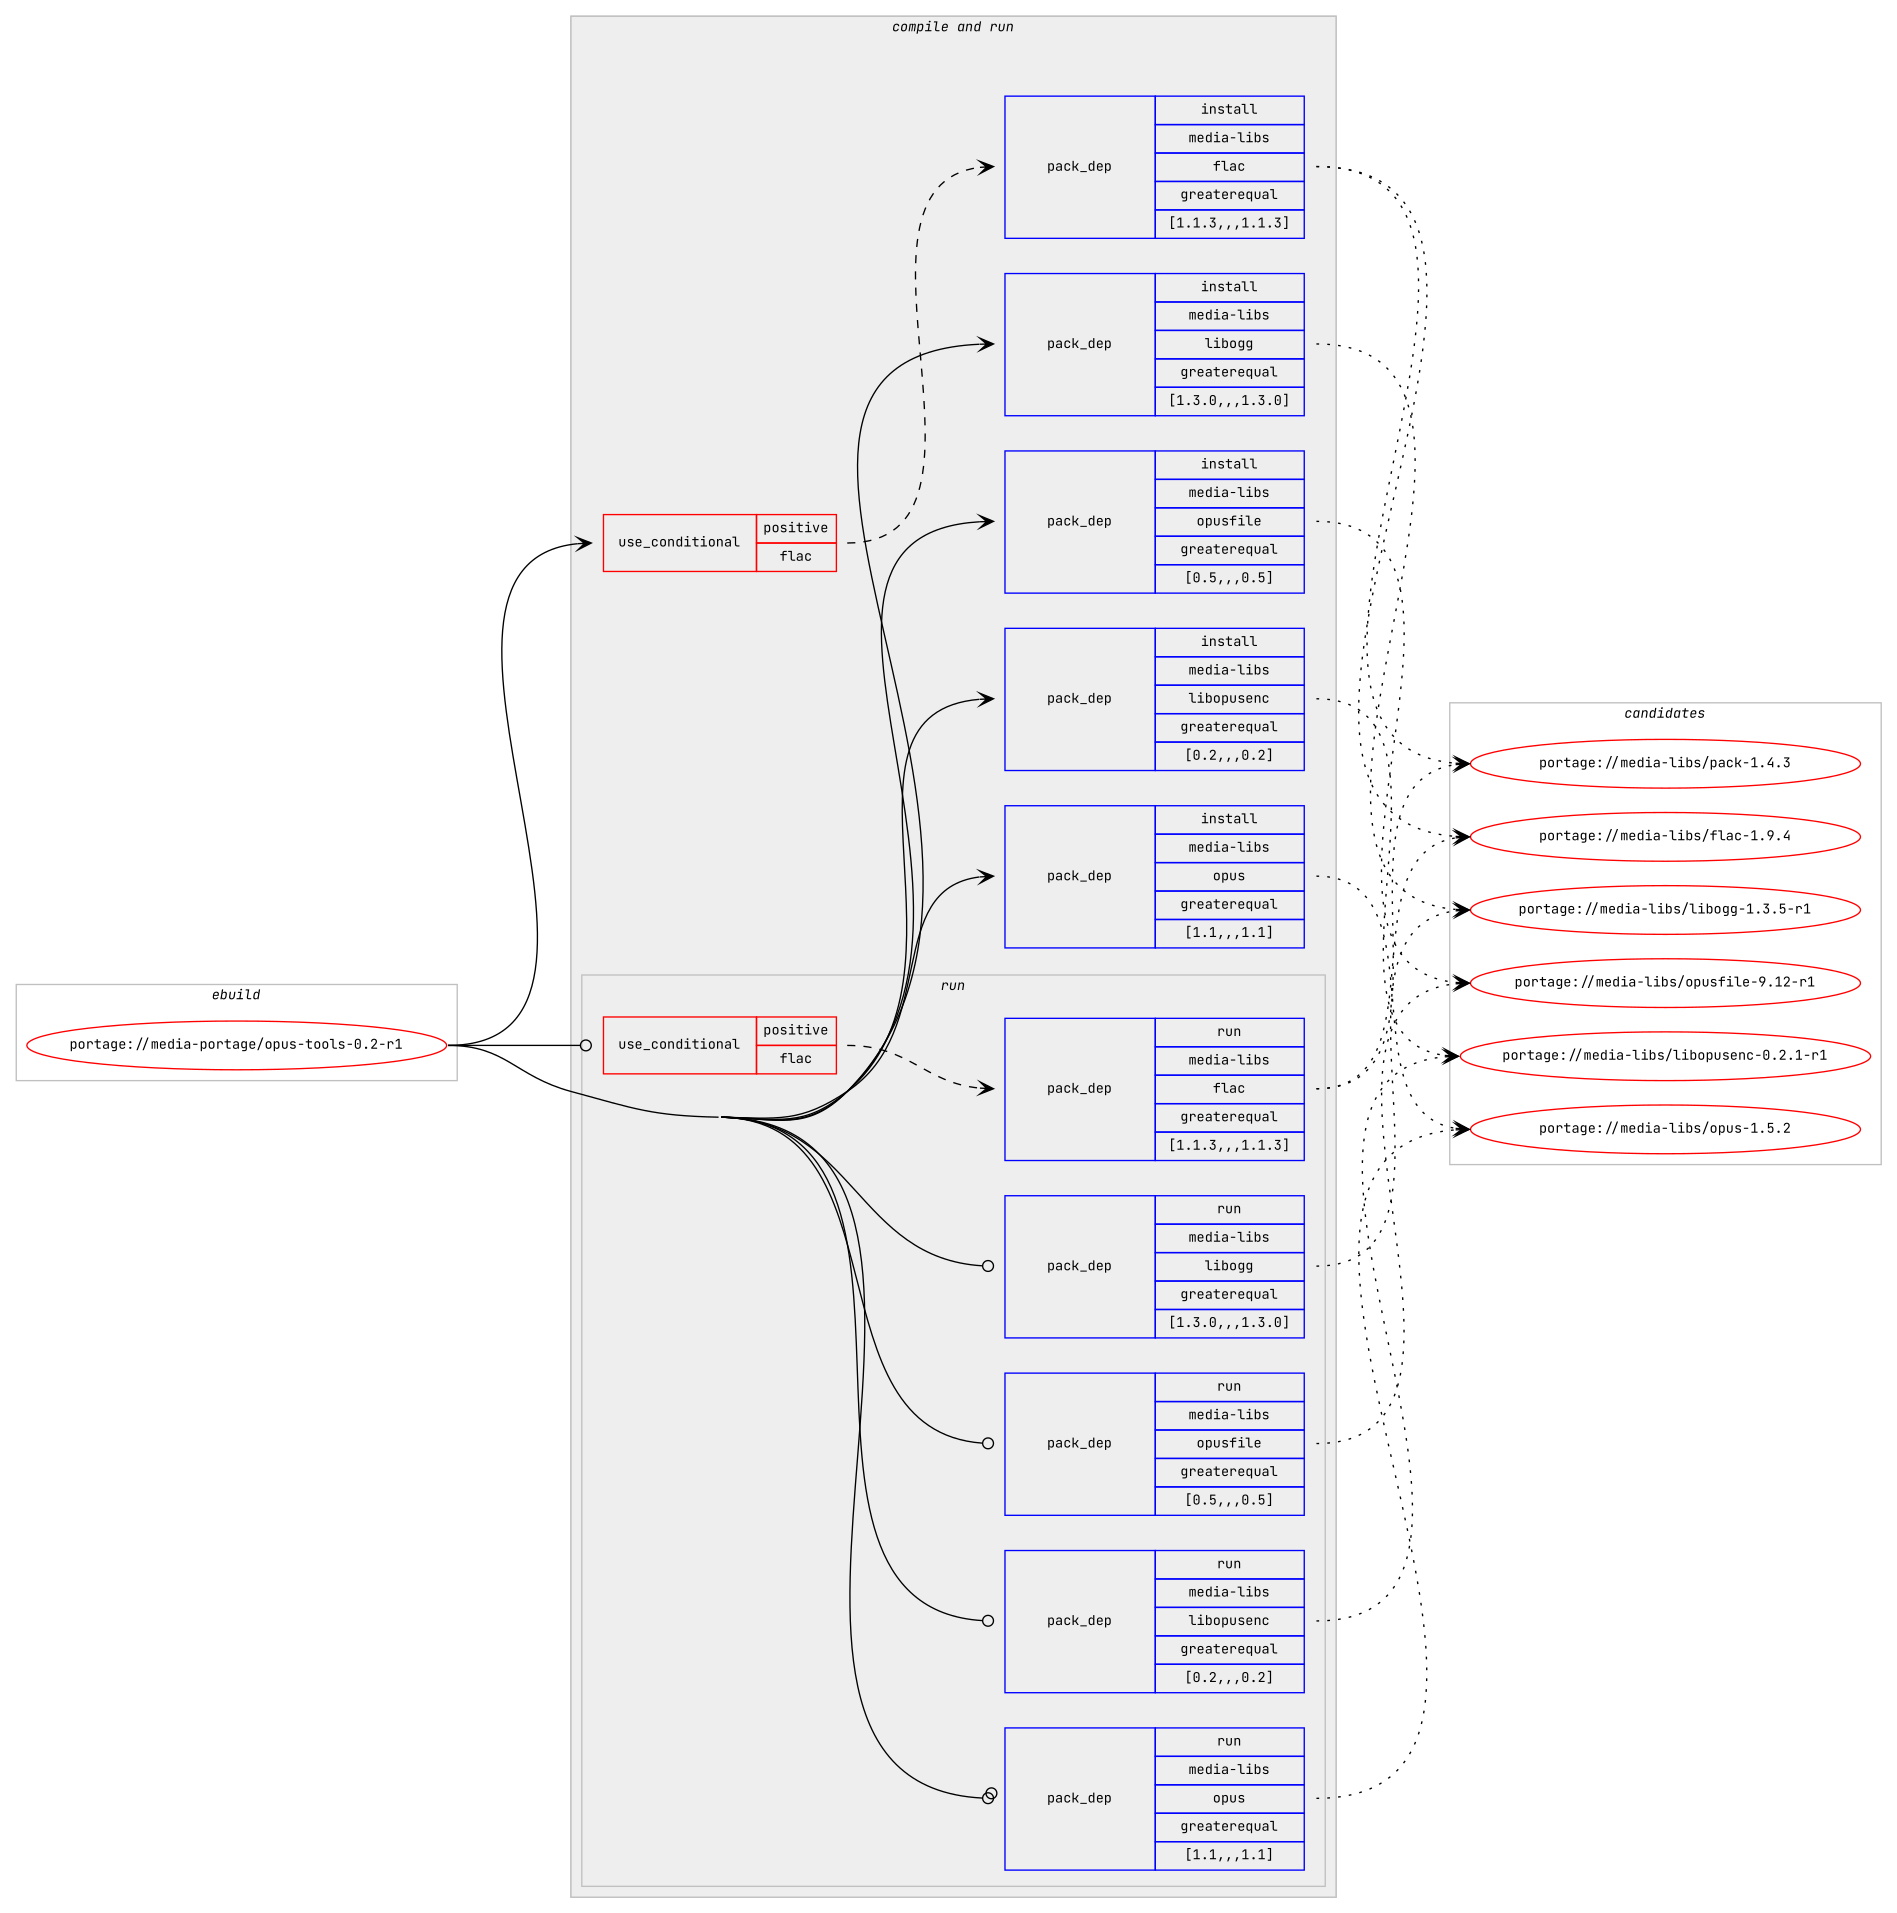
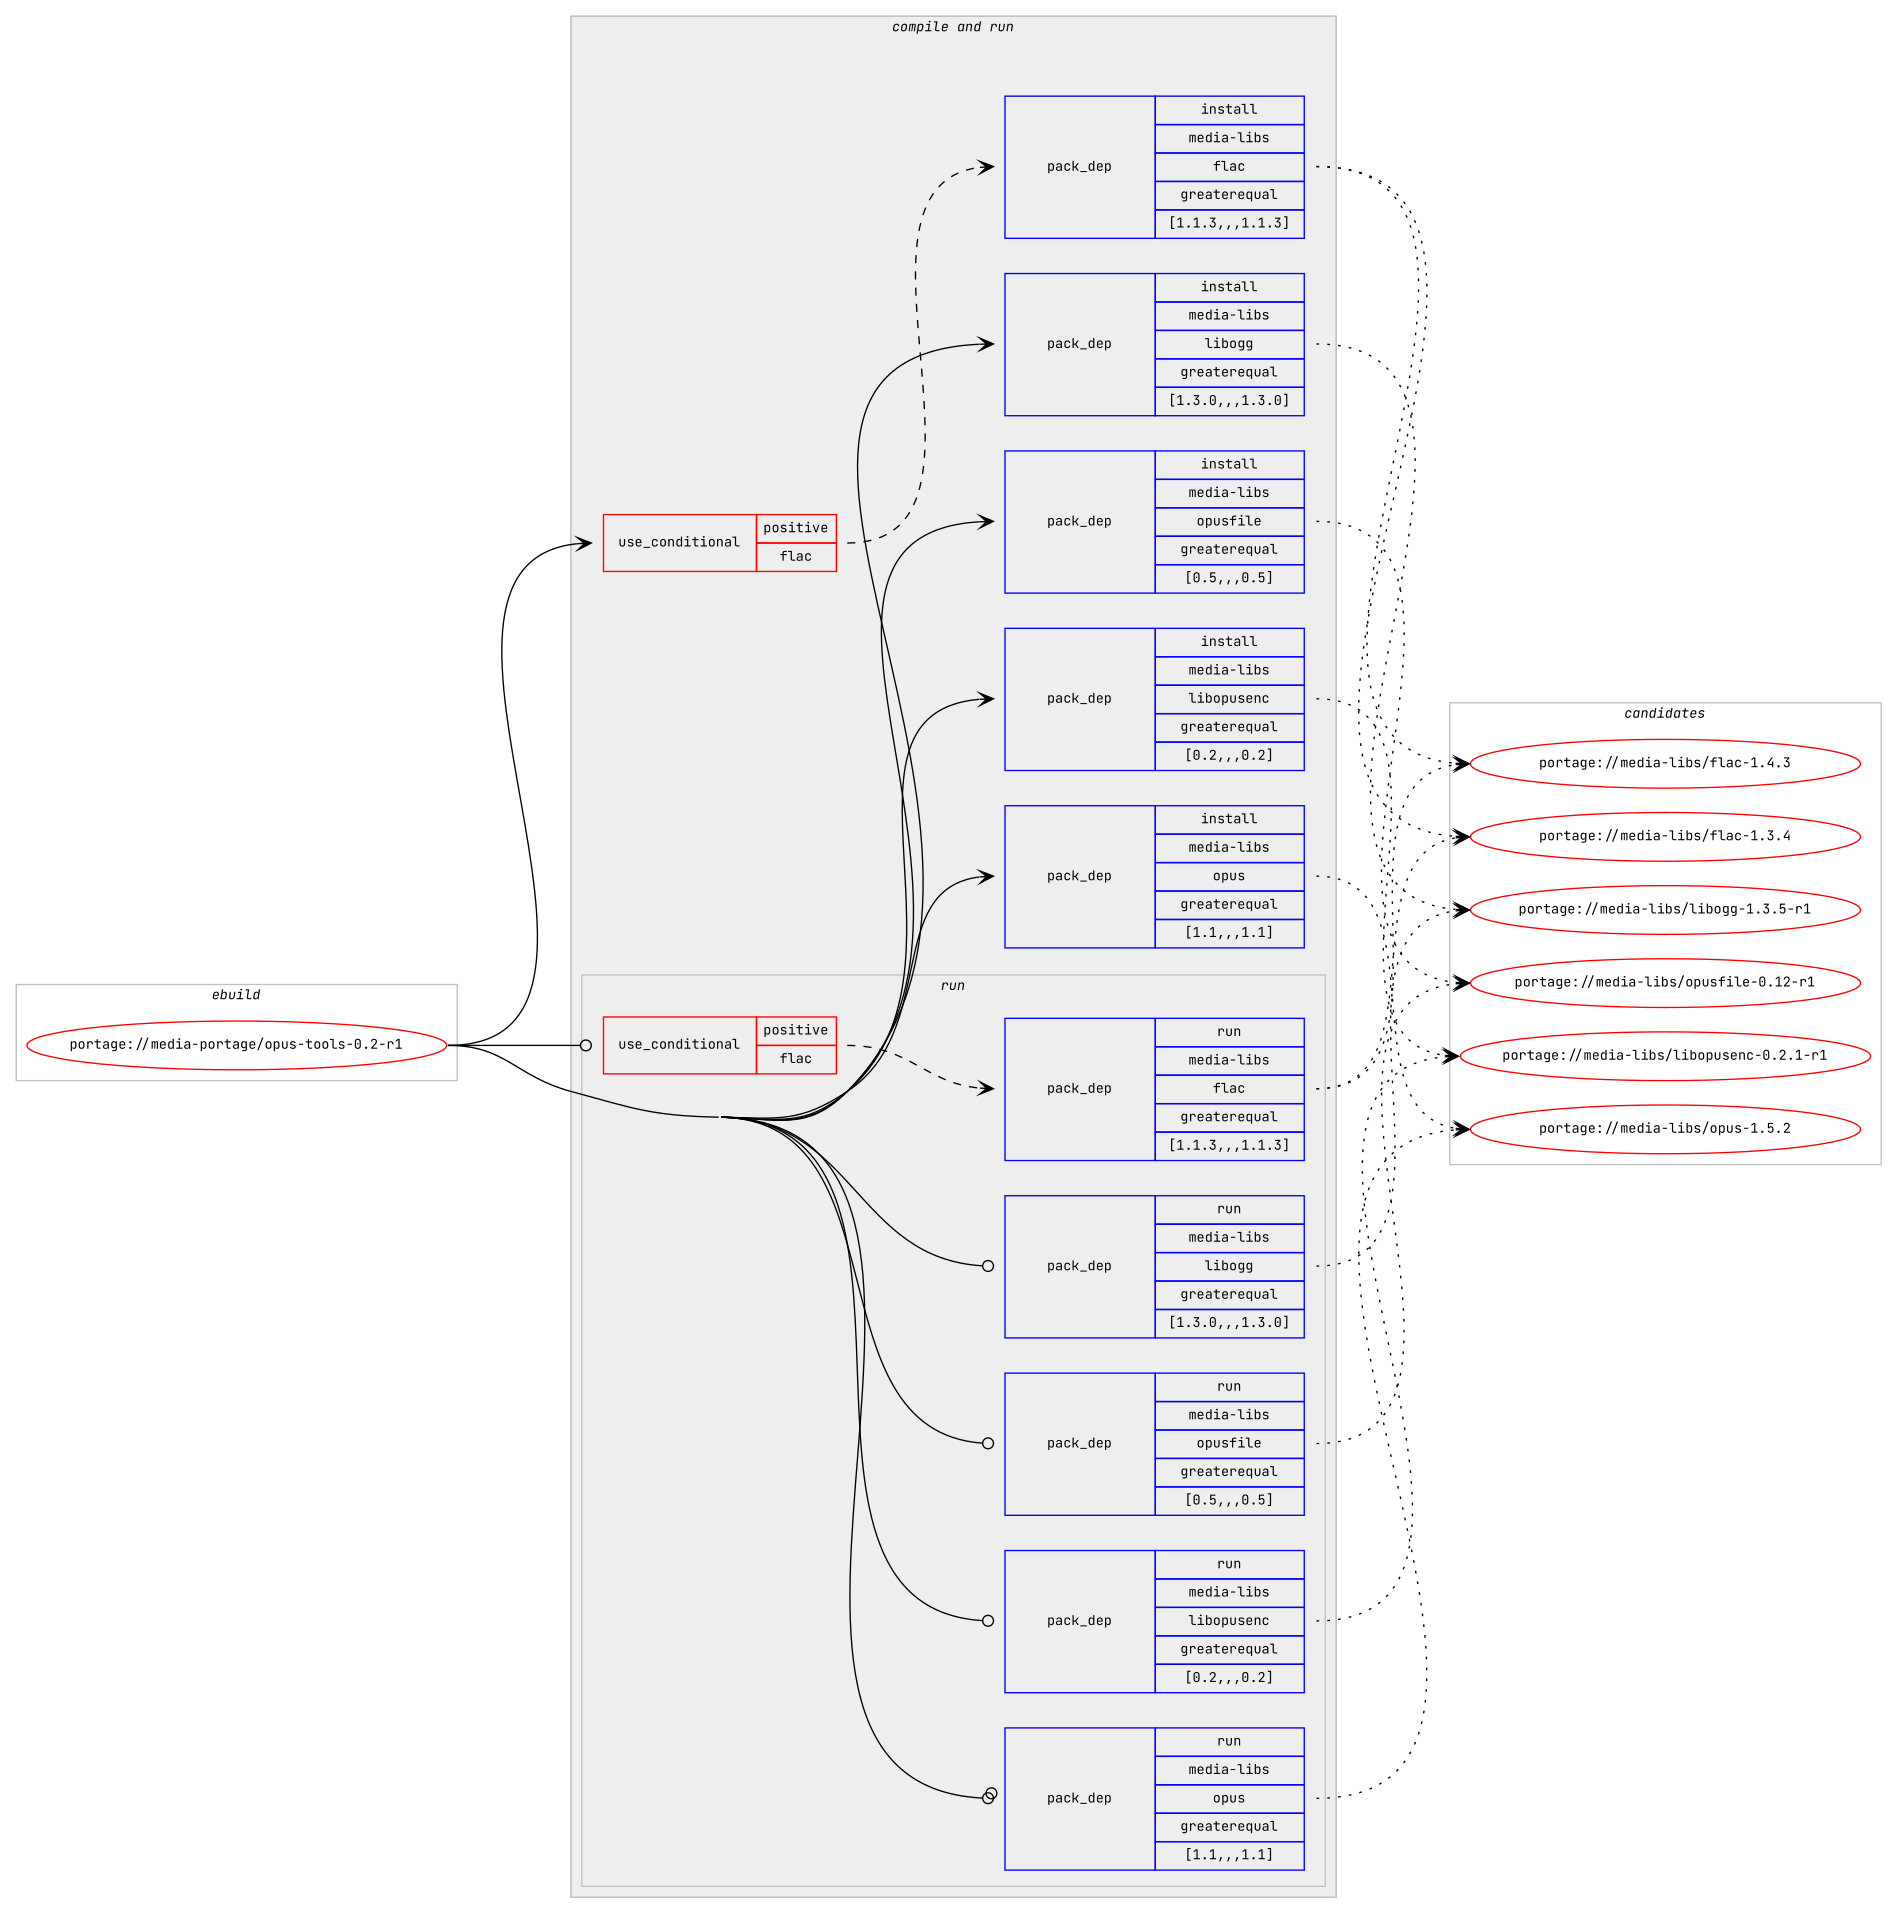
(1665, 764) -> (1665, 764)
(1665, 837) -> (1665, 837)
(1665, 983) -> (1665, 983)
